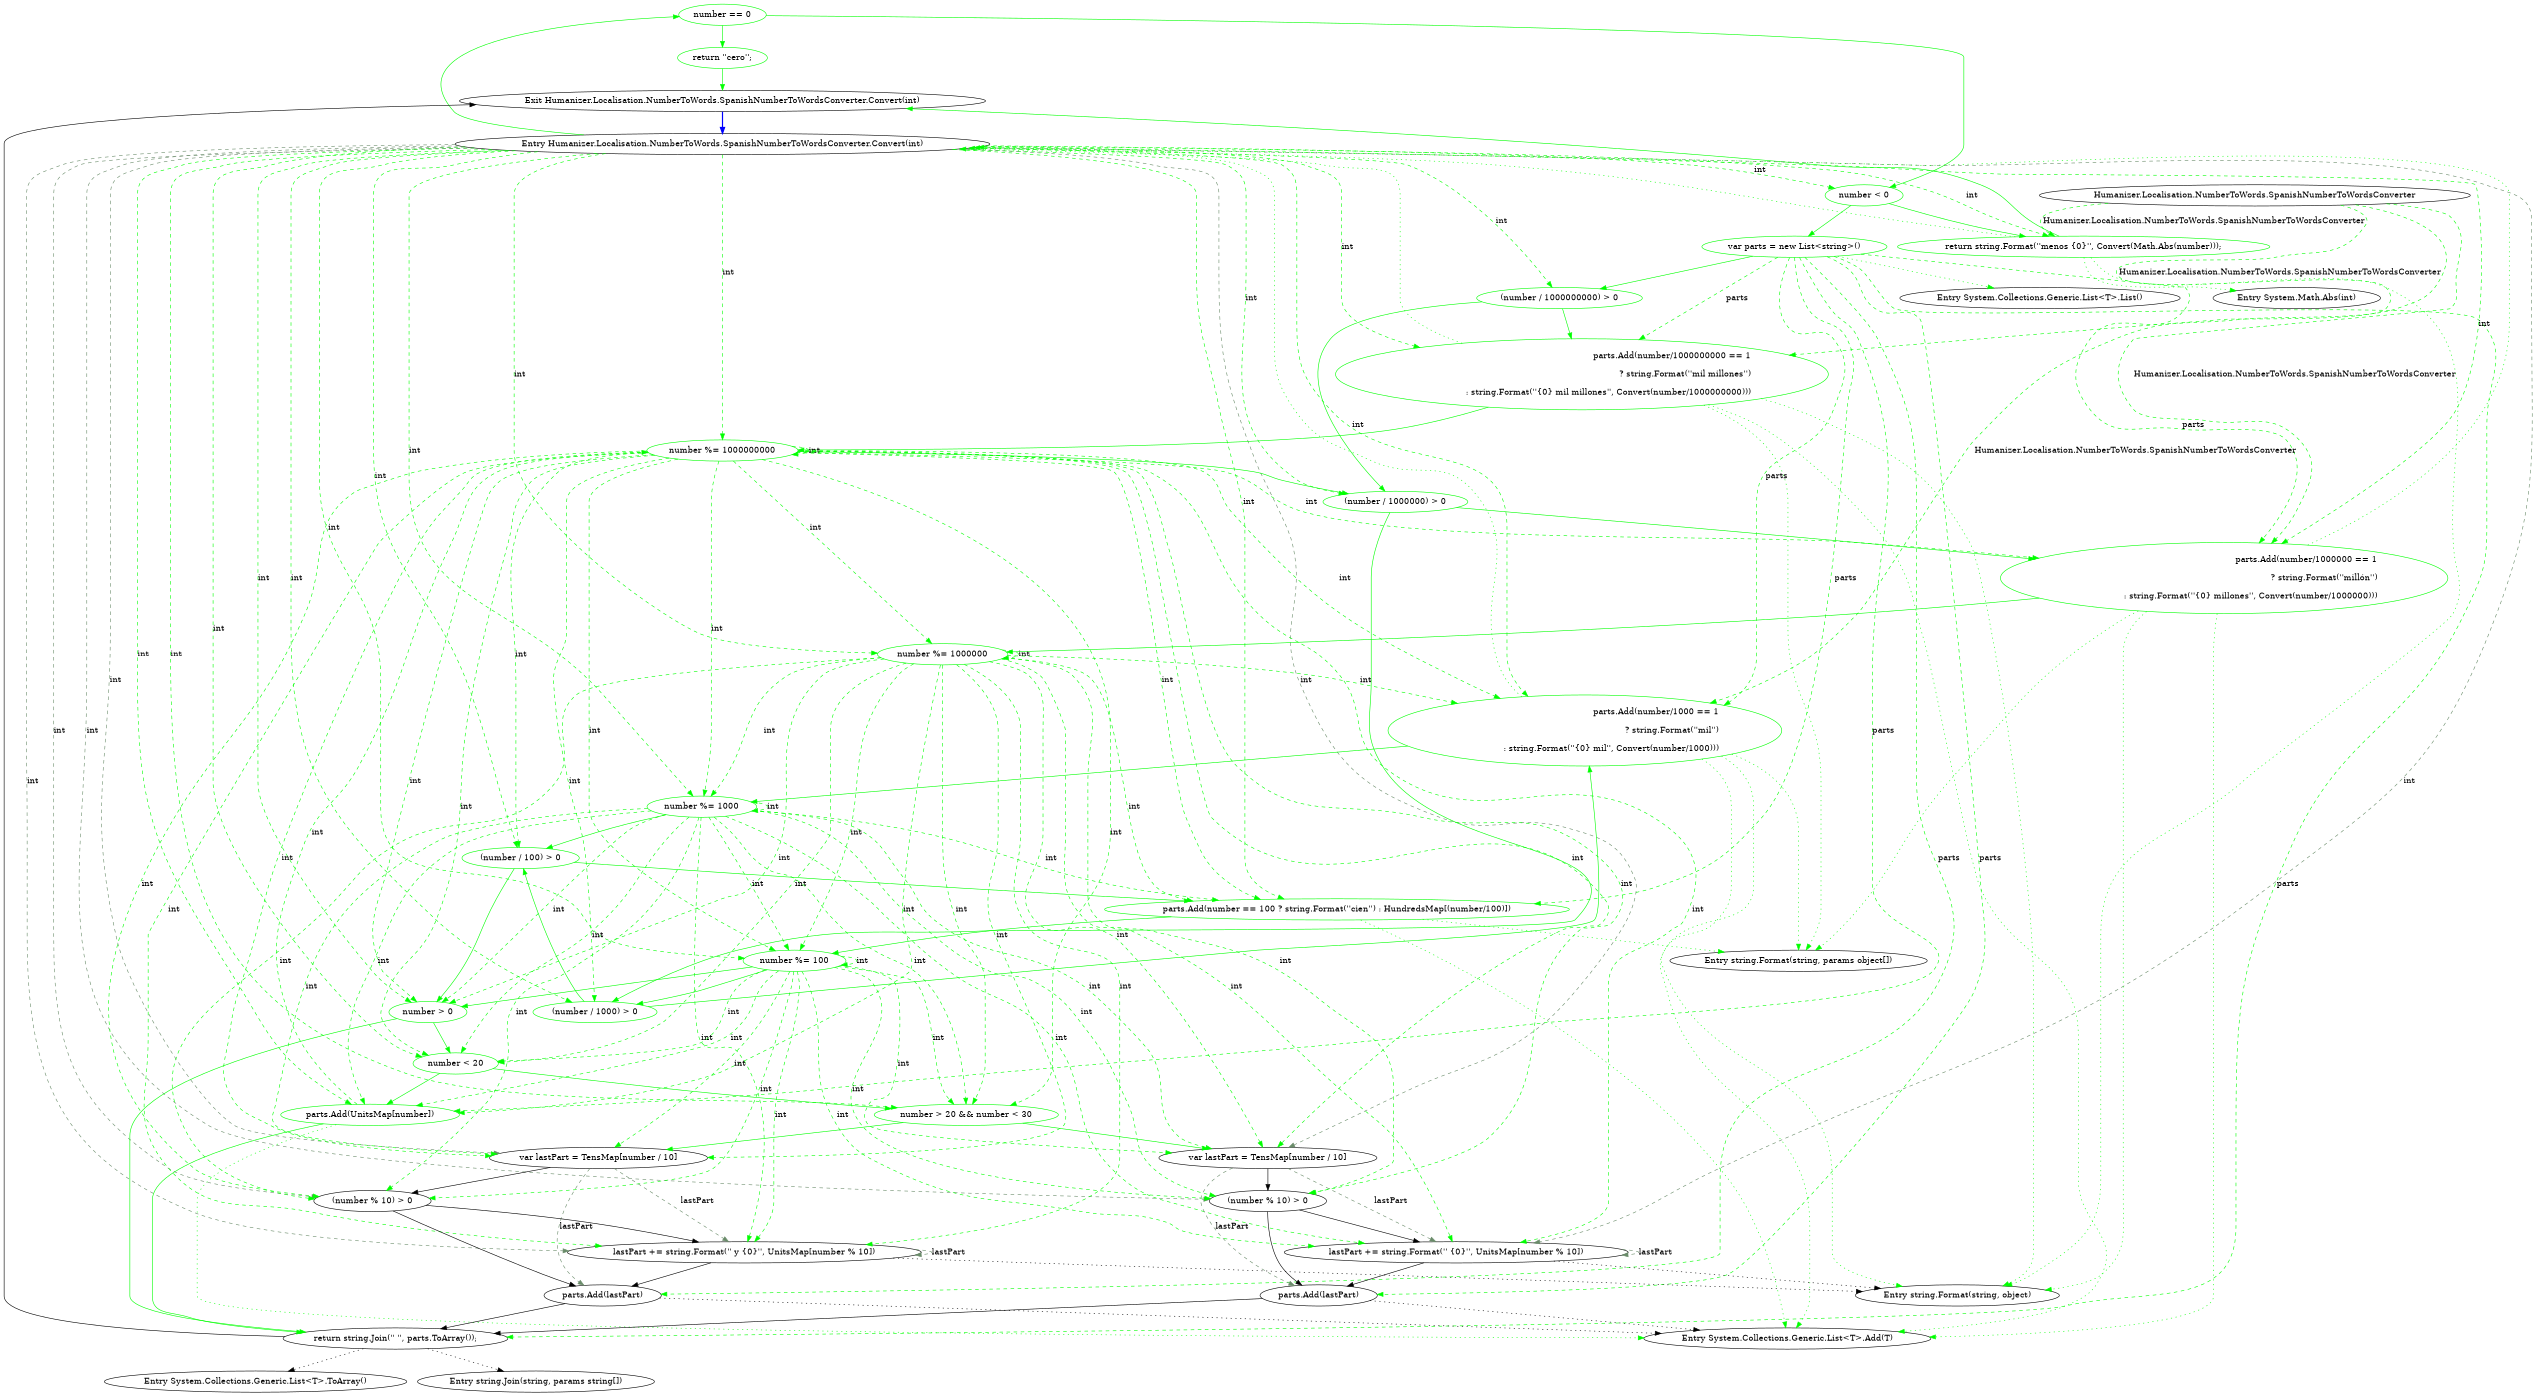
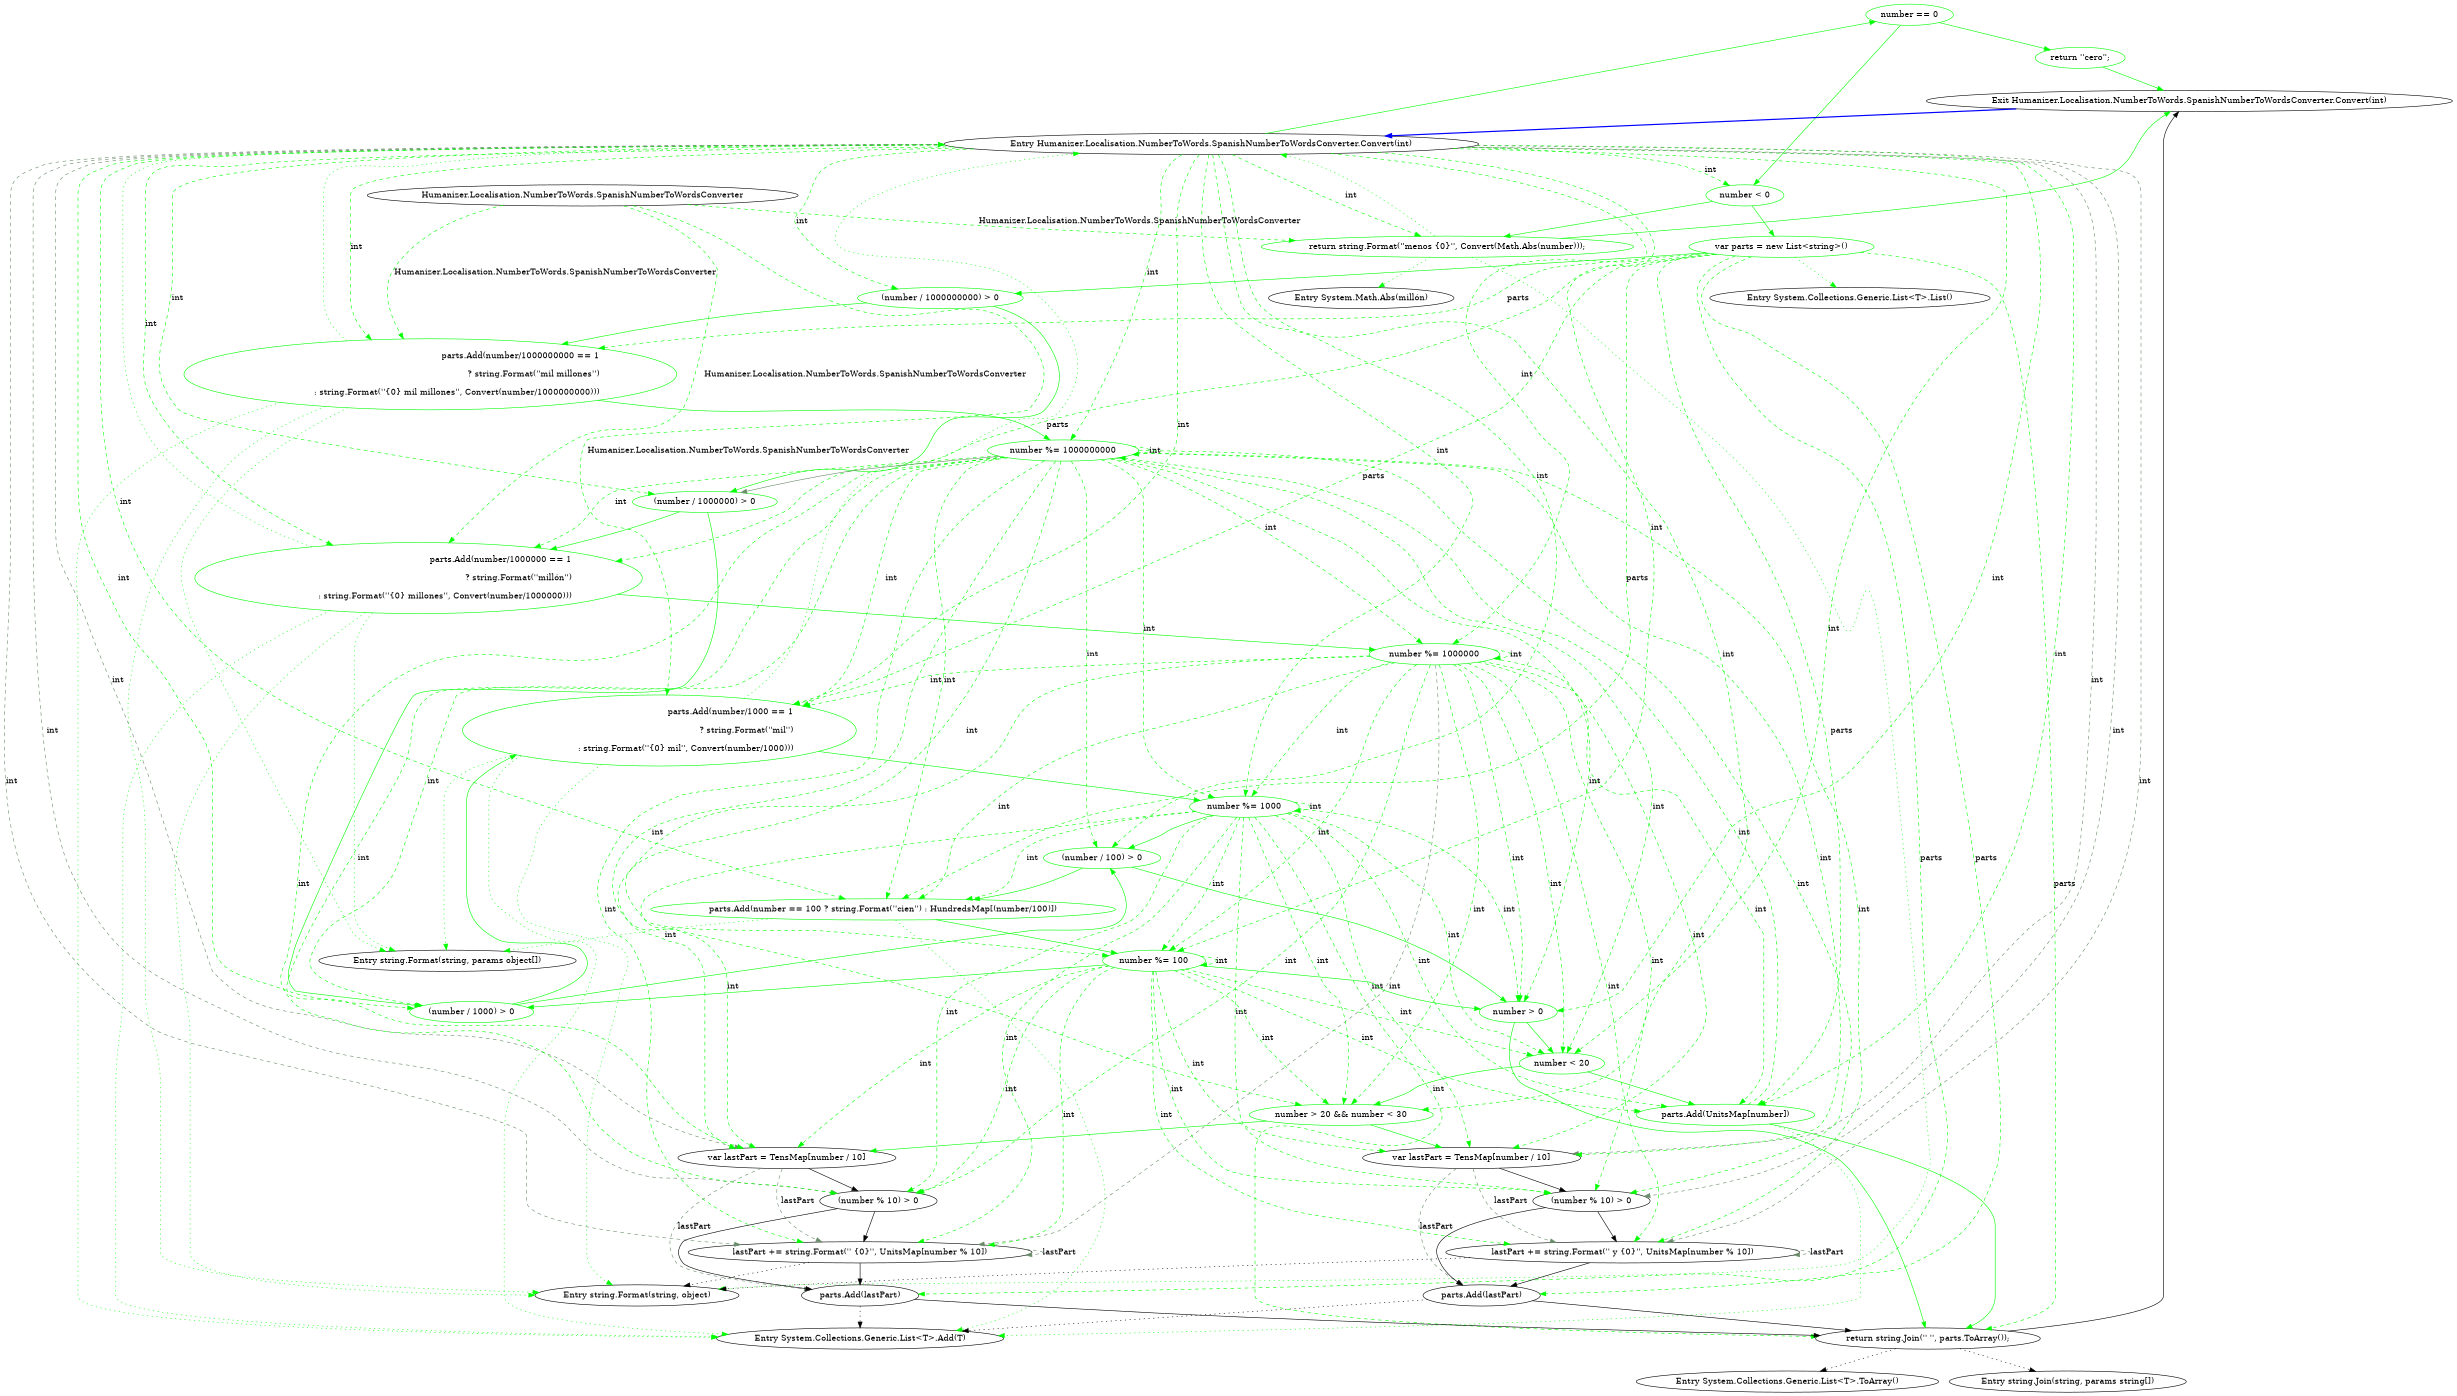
(2297, 298) -> (1361, 298)
(1071, 458) -> (828, 475)
(1159, 945) -> (1327, 1036)
(699, 1034) -> (1255, 1219)
